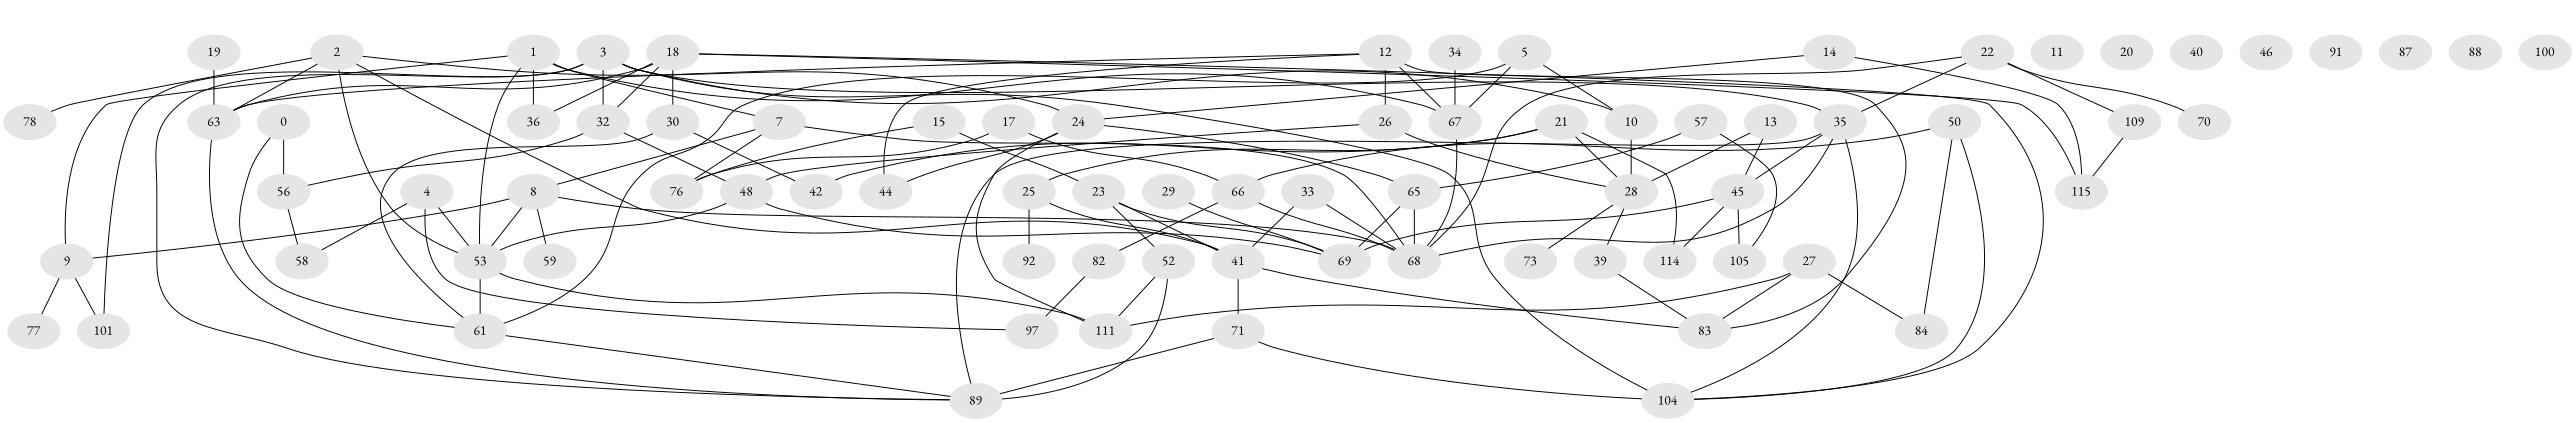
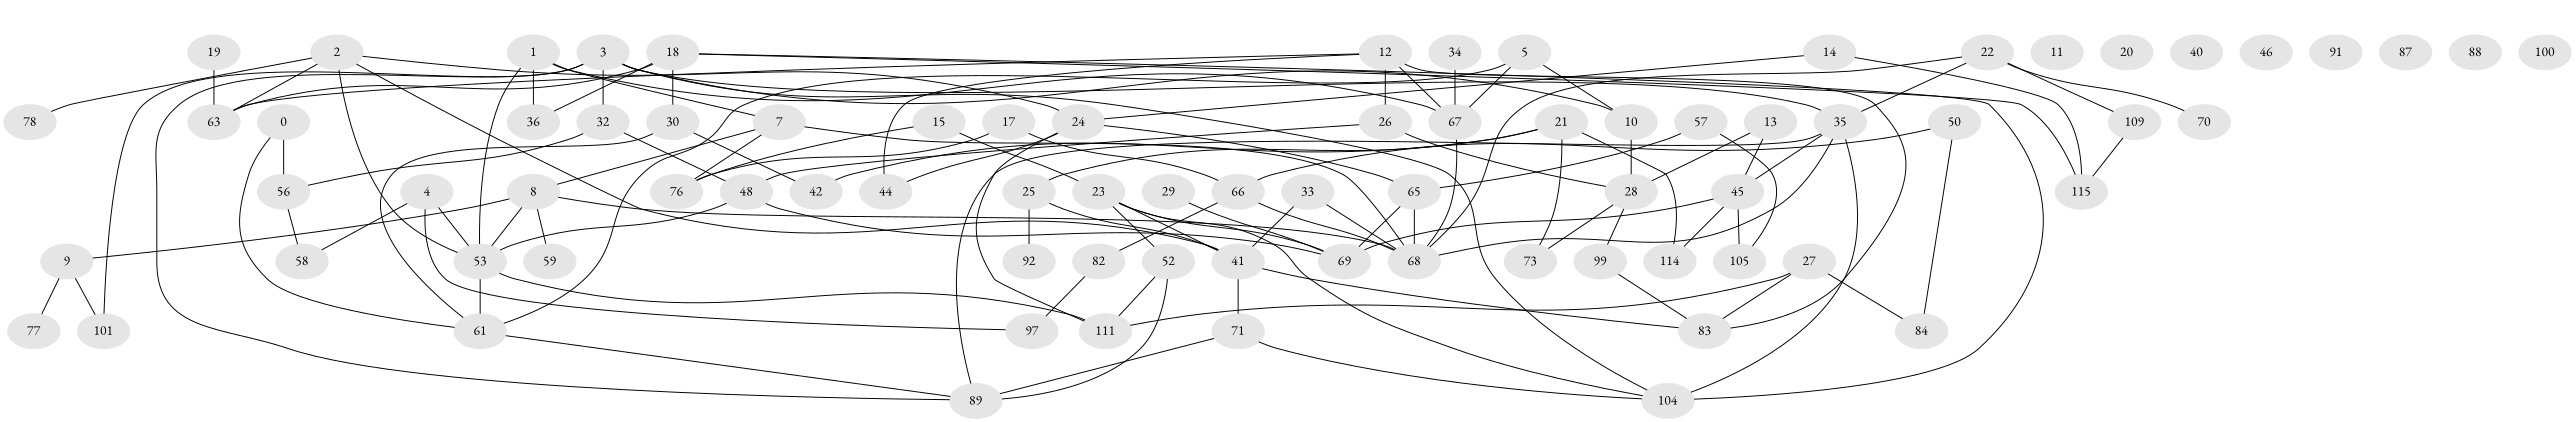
(191, 92) -> none
(632, 93) -> none
(1593, 154) -> (1558, 194)
(1600, 262) -> (1600, 262)
(1945, 357) -> (1371, 316)
(513, 371) -> none
